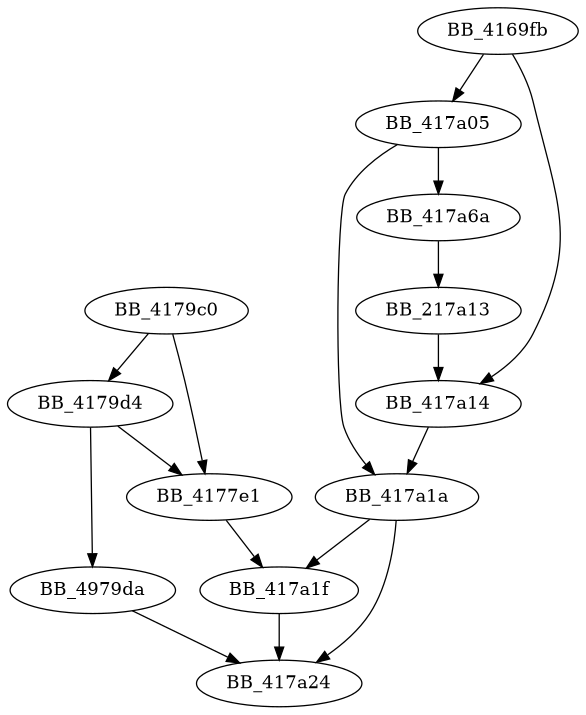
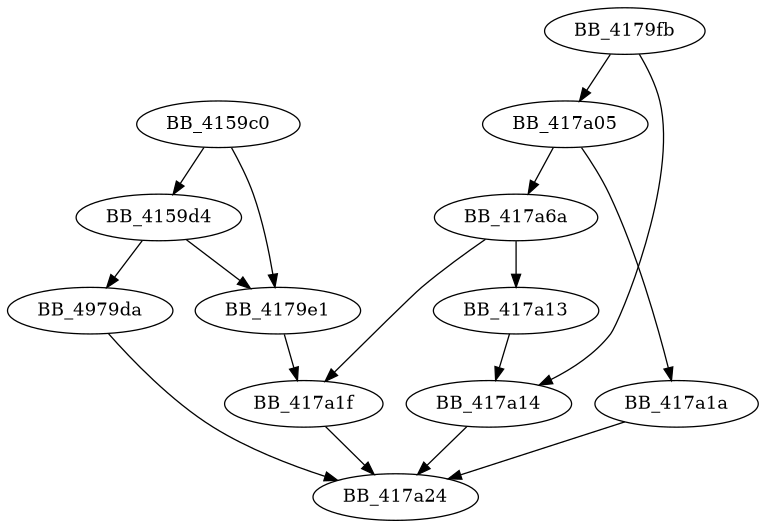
(498, 31) -> (625, 31)
(167, 311) -> (218, 124)
(438, 311) -> (516, 311)
(90, 404) -> (159, 217)
(421, 444) -> (447, 446)
(209, 497) -> (278, 311)
(343, 540) -> (406, 302)
